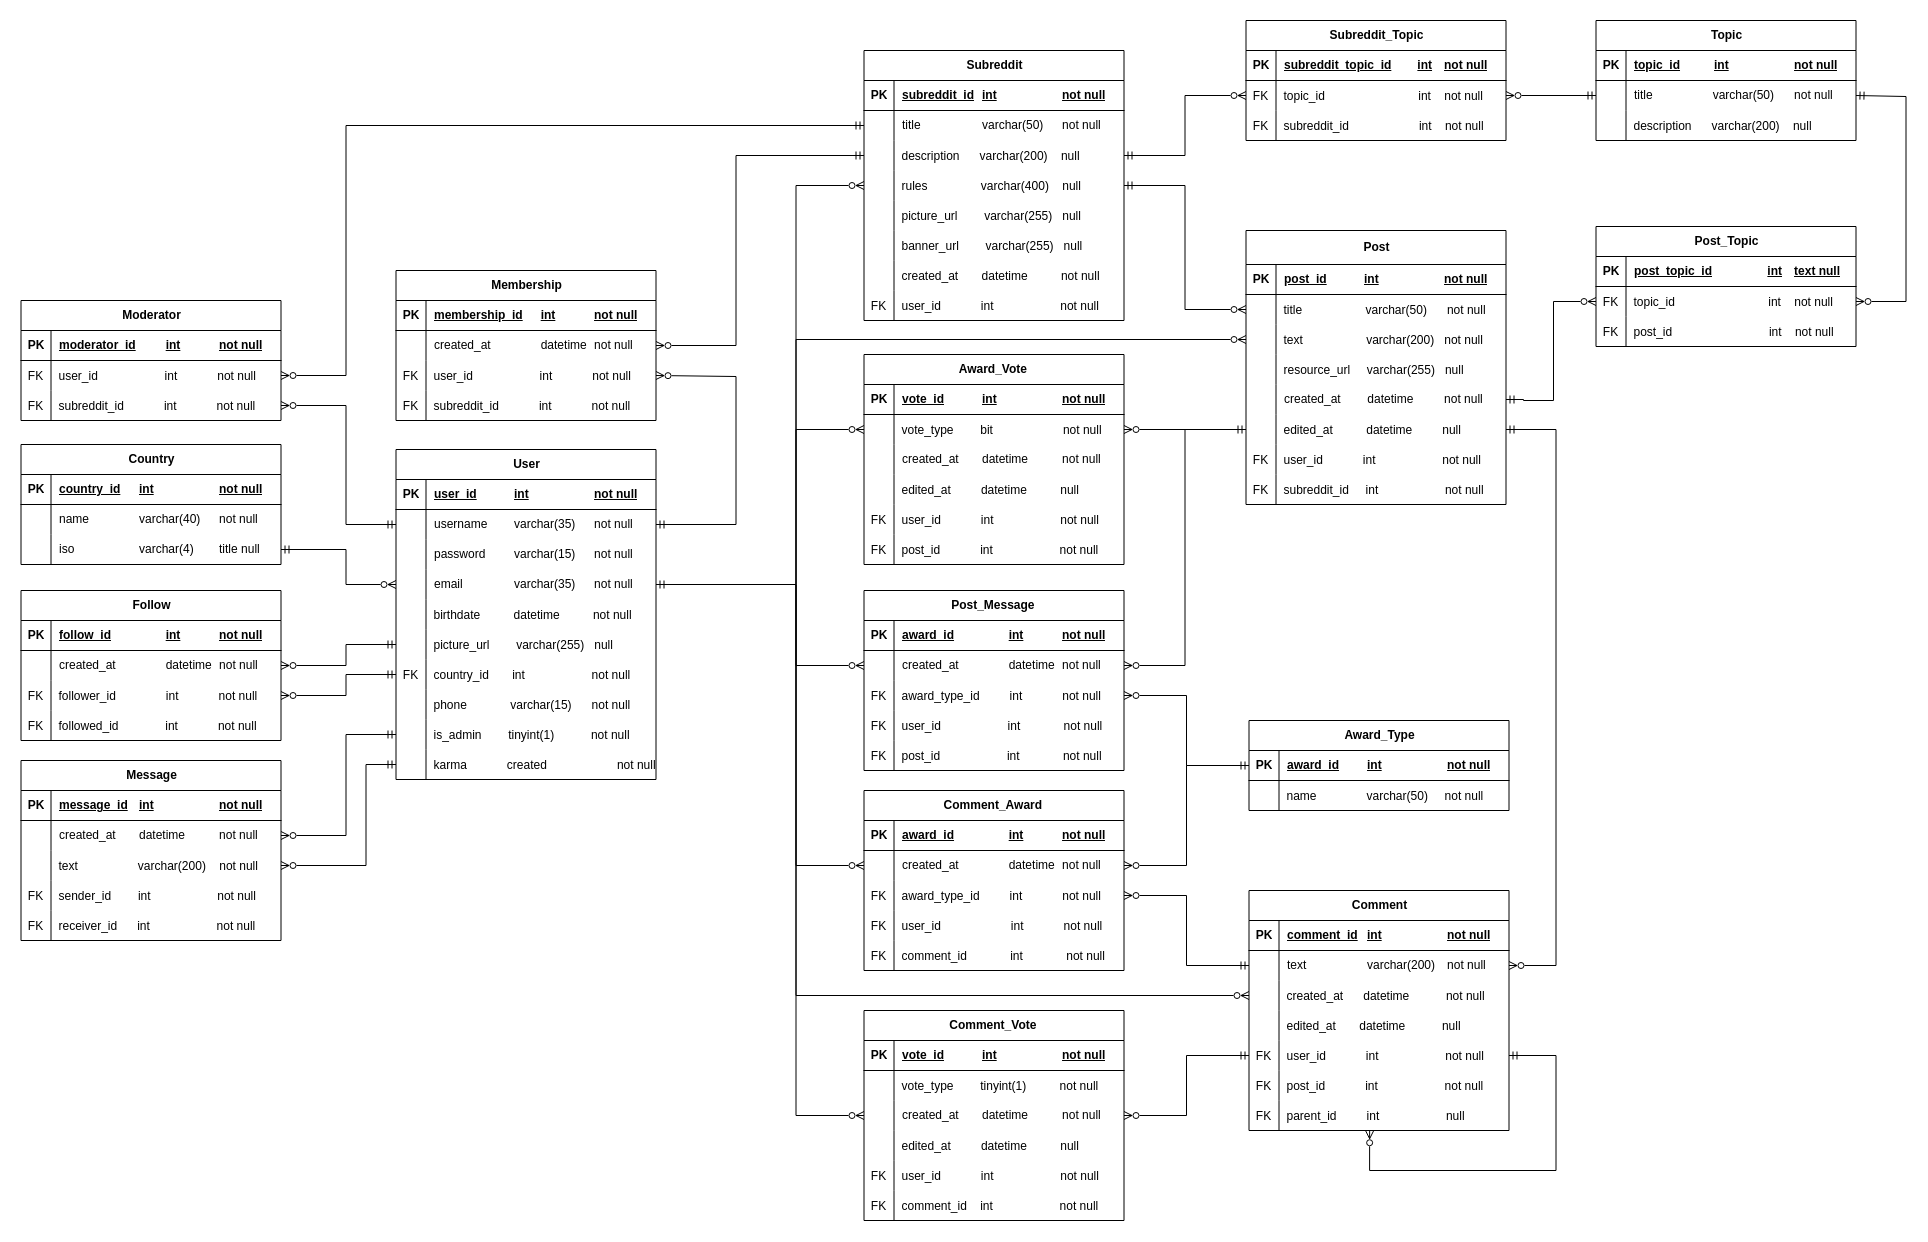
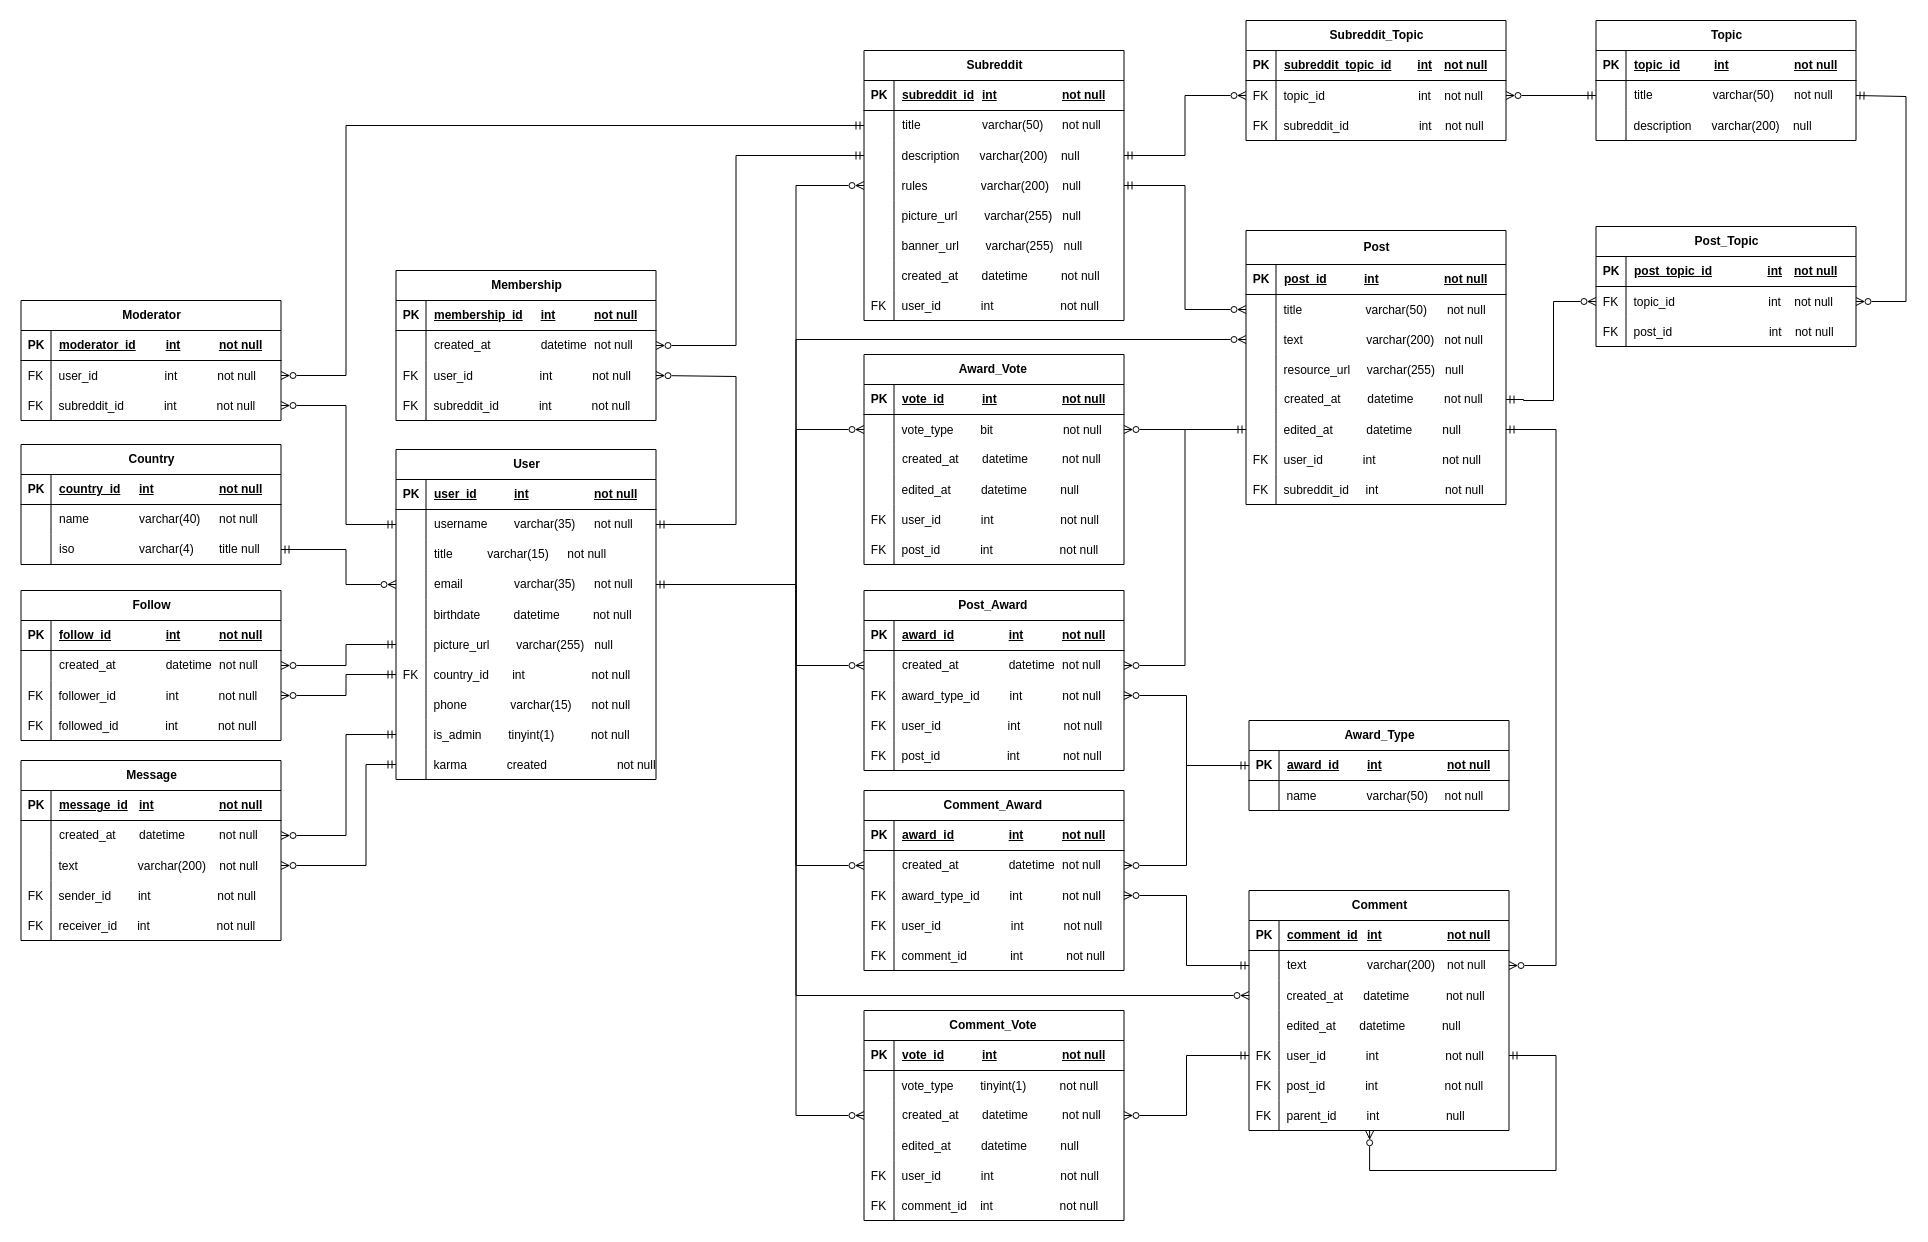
(1027, 186) -> (1027, 186)
(1723, 272) -> (1719, 272)
(531, 555) -> (517, 555)
(995, 606) -> (995, 606)
